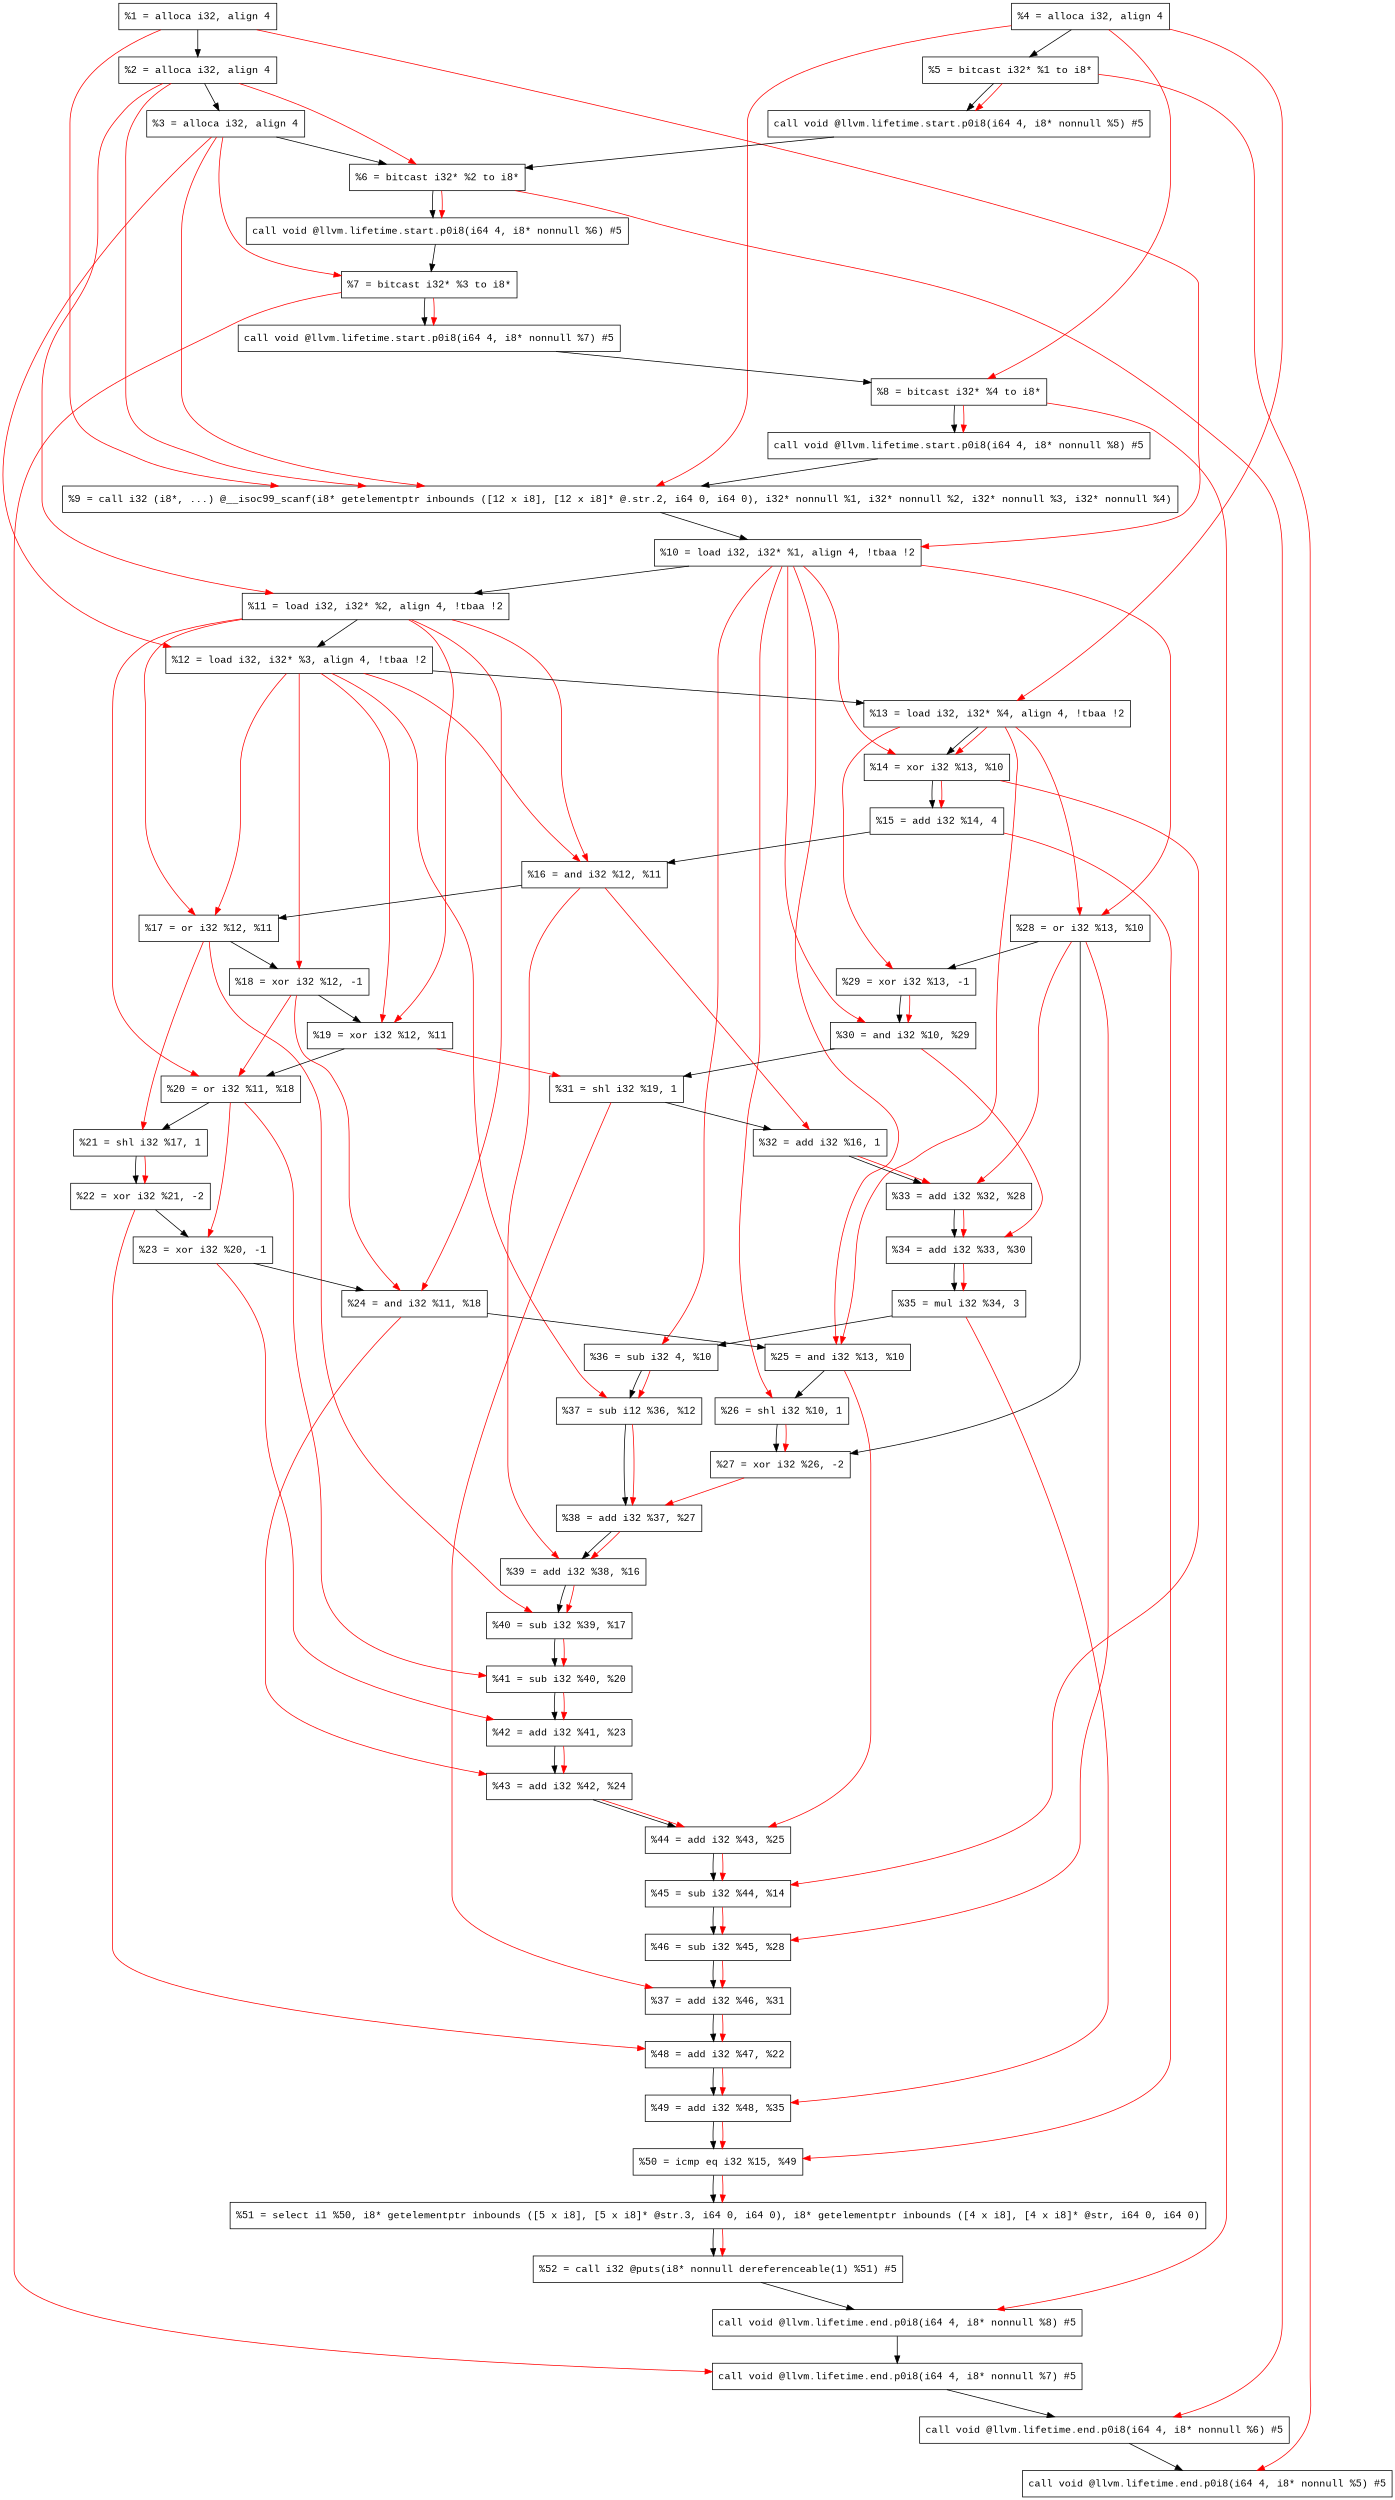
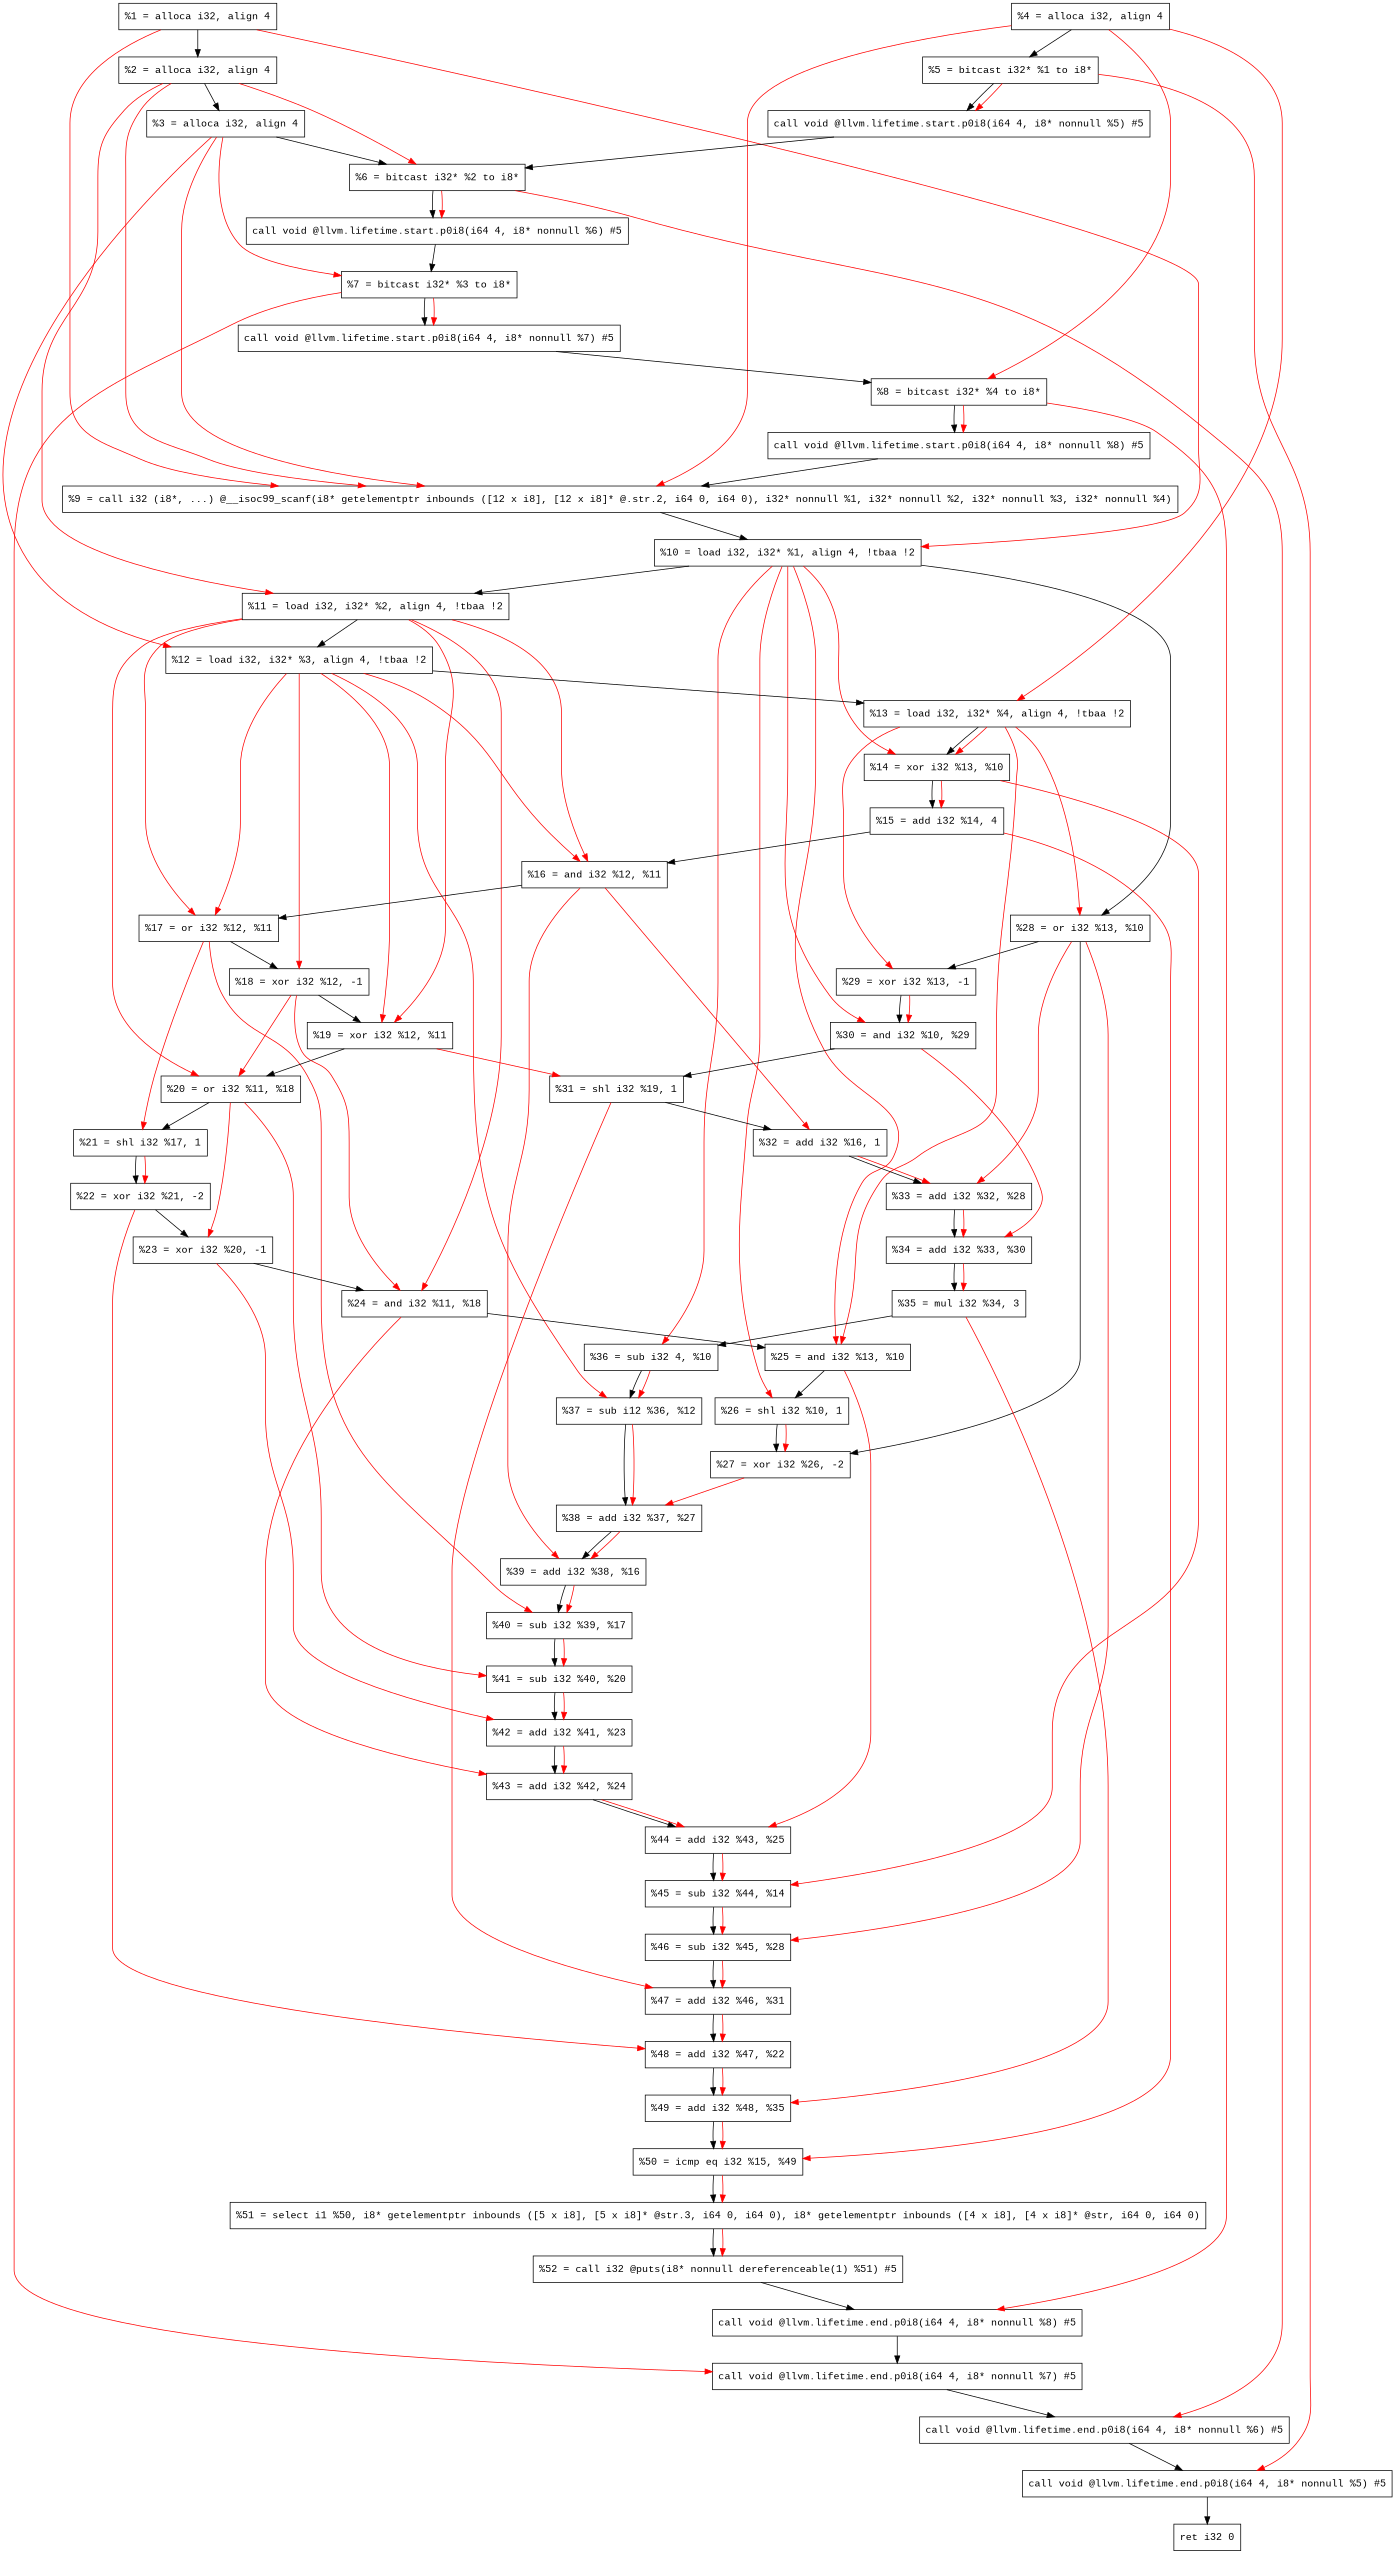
(1170, 658) -> (1170, 658)
(718, 2001) -> (718, 2001)
none -> (1207, 2537)
